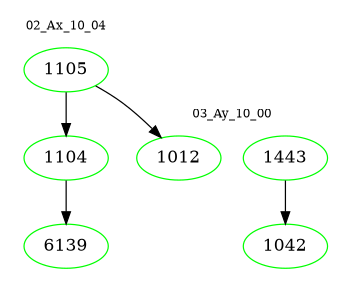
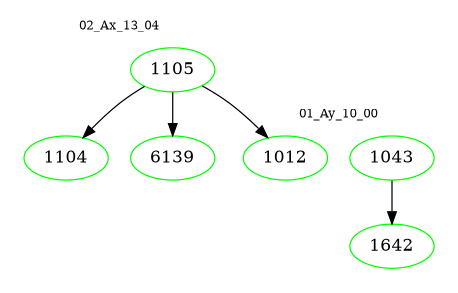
(66, 26) -> (119, 26)
(232, 115) -> (339, 115)
(285, 158) -> (392, 158)
(66, 196) -> (173, 108)
(285, 246) -> (392, 246)
